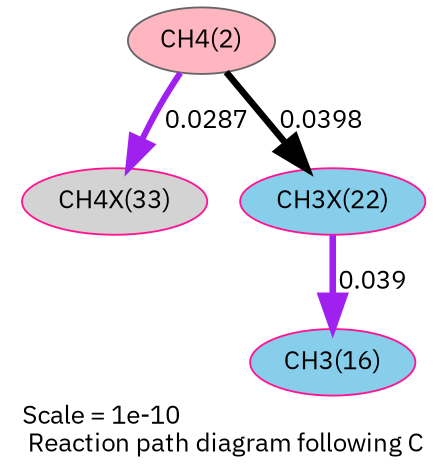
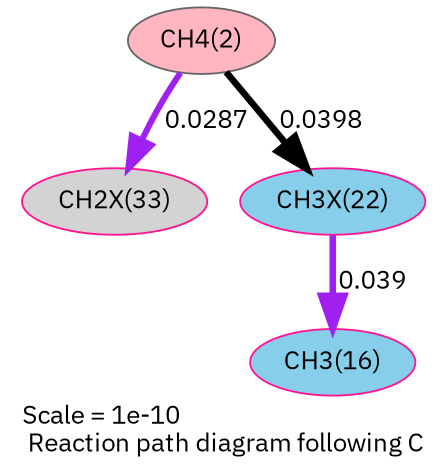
(115, 201) -> (115, 201)
